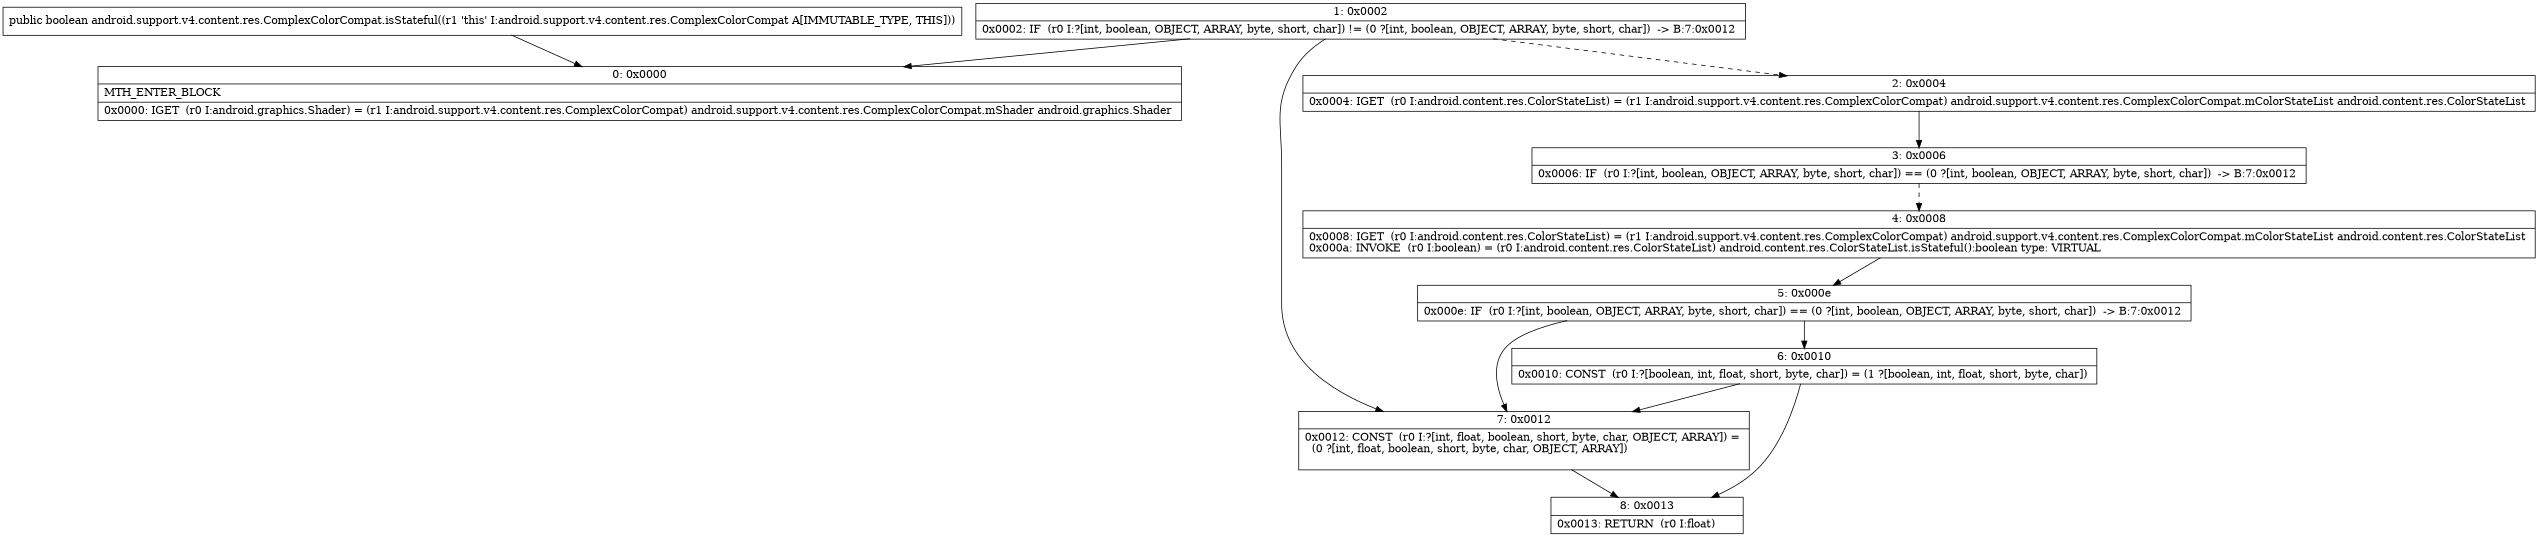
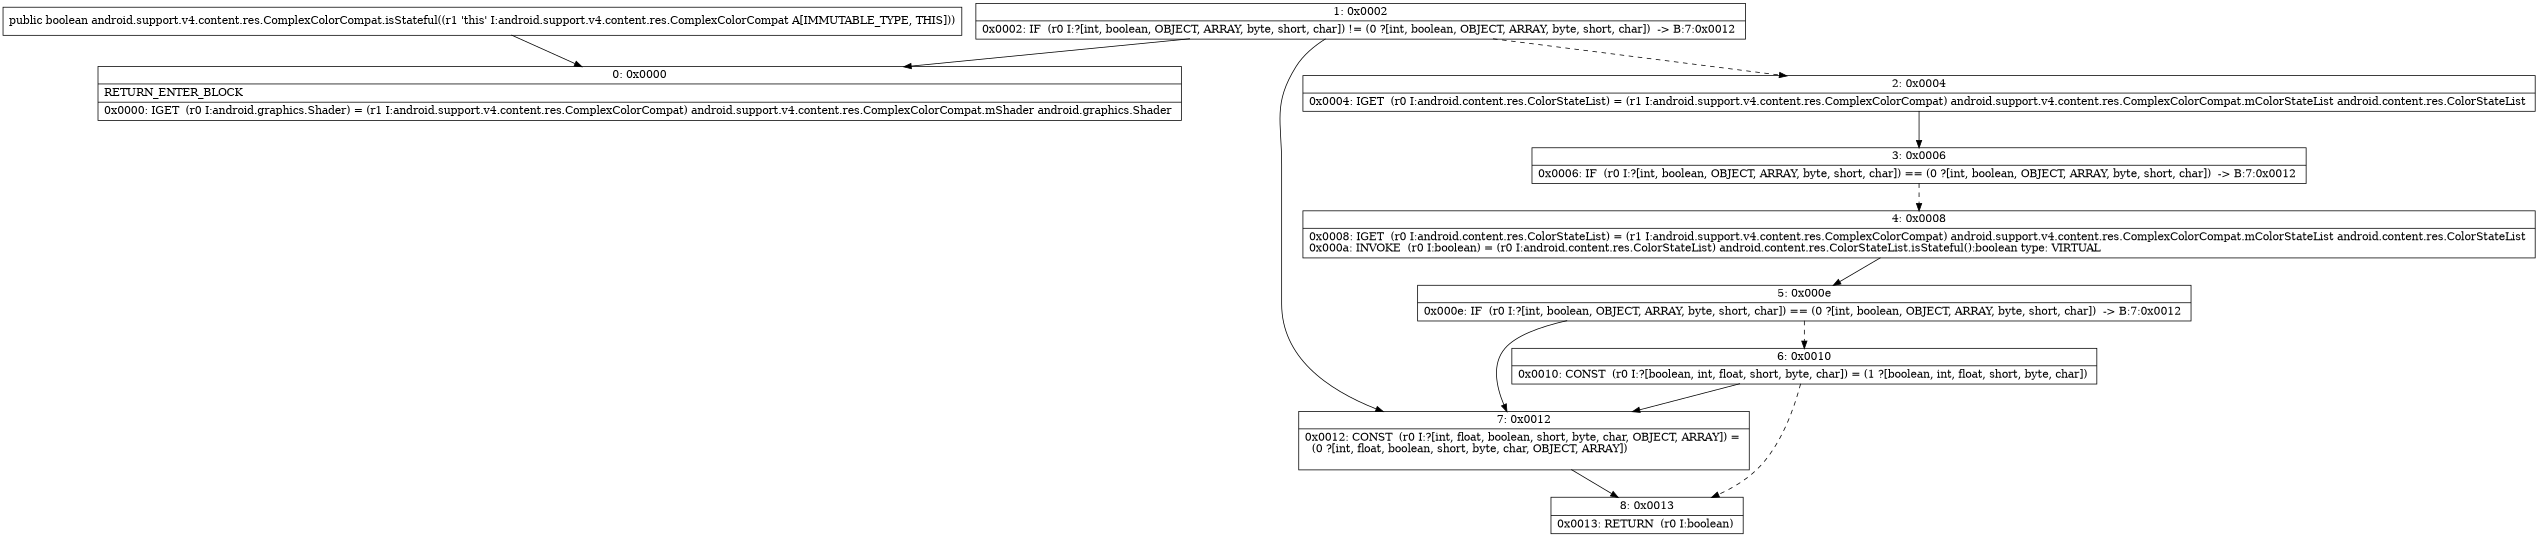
(163, 93) -> (174, 93)
(1804, 331) -> (1804, 331)
(1773, 450) -> (1773, 450)
(1638, 524) -> (1647, 524)
